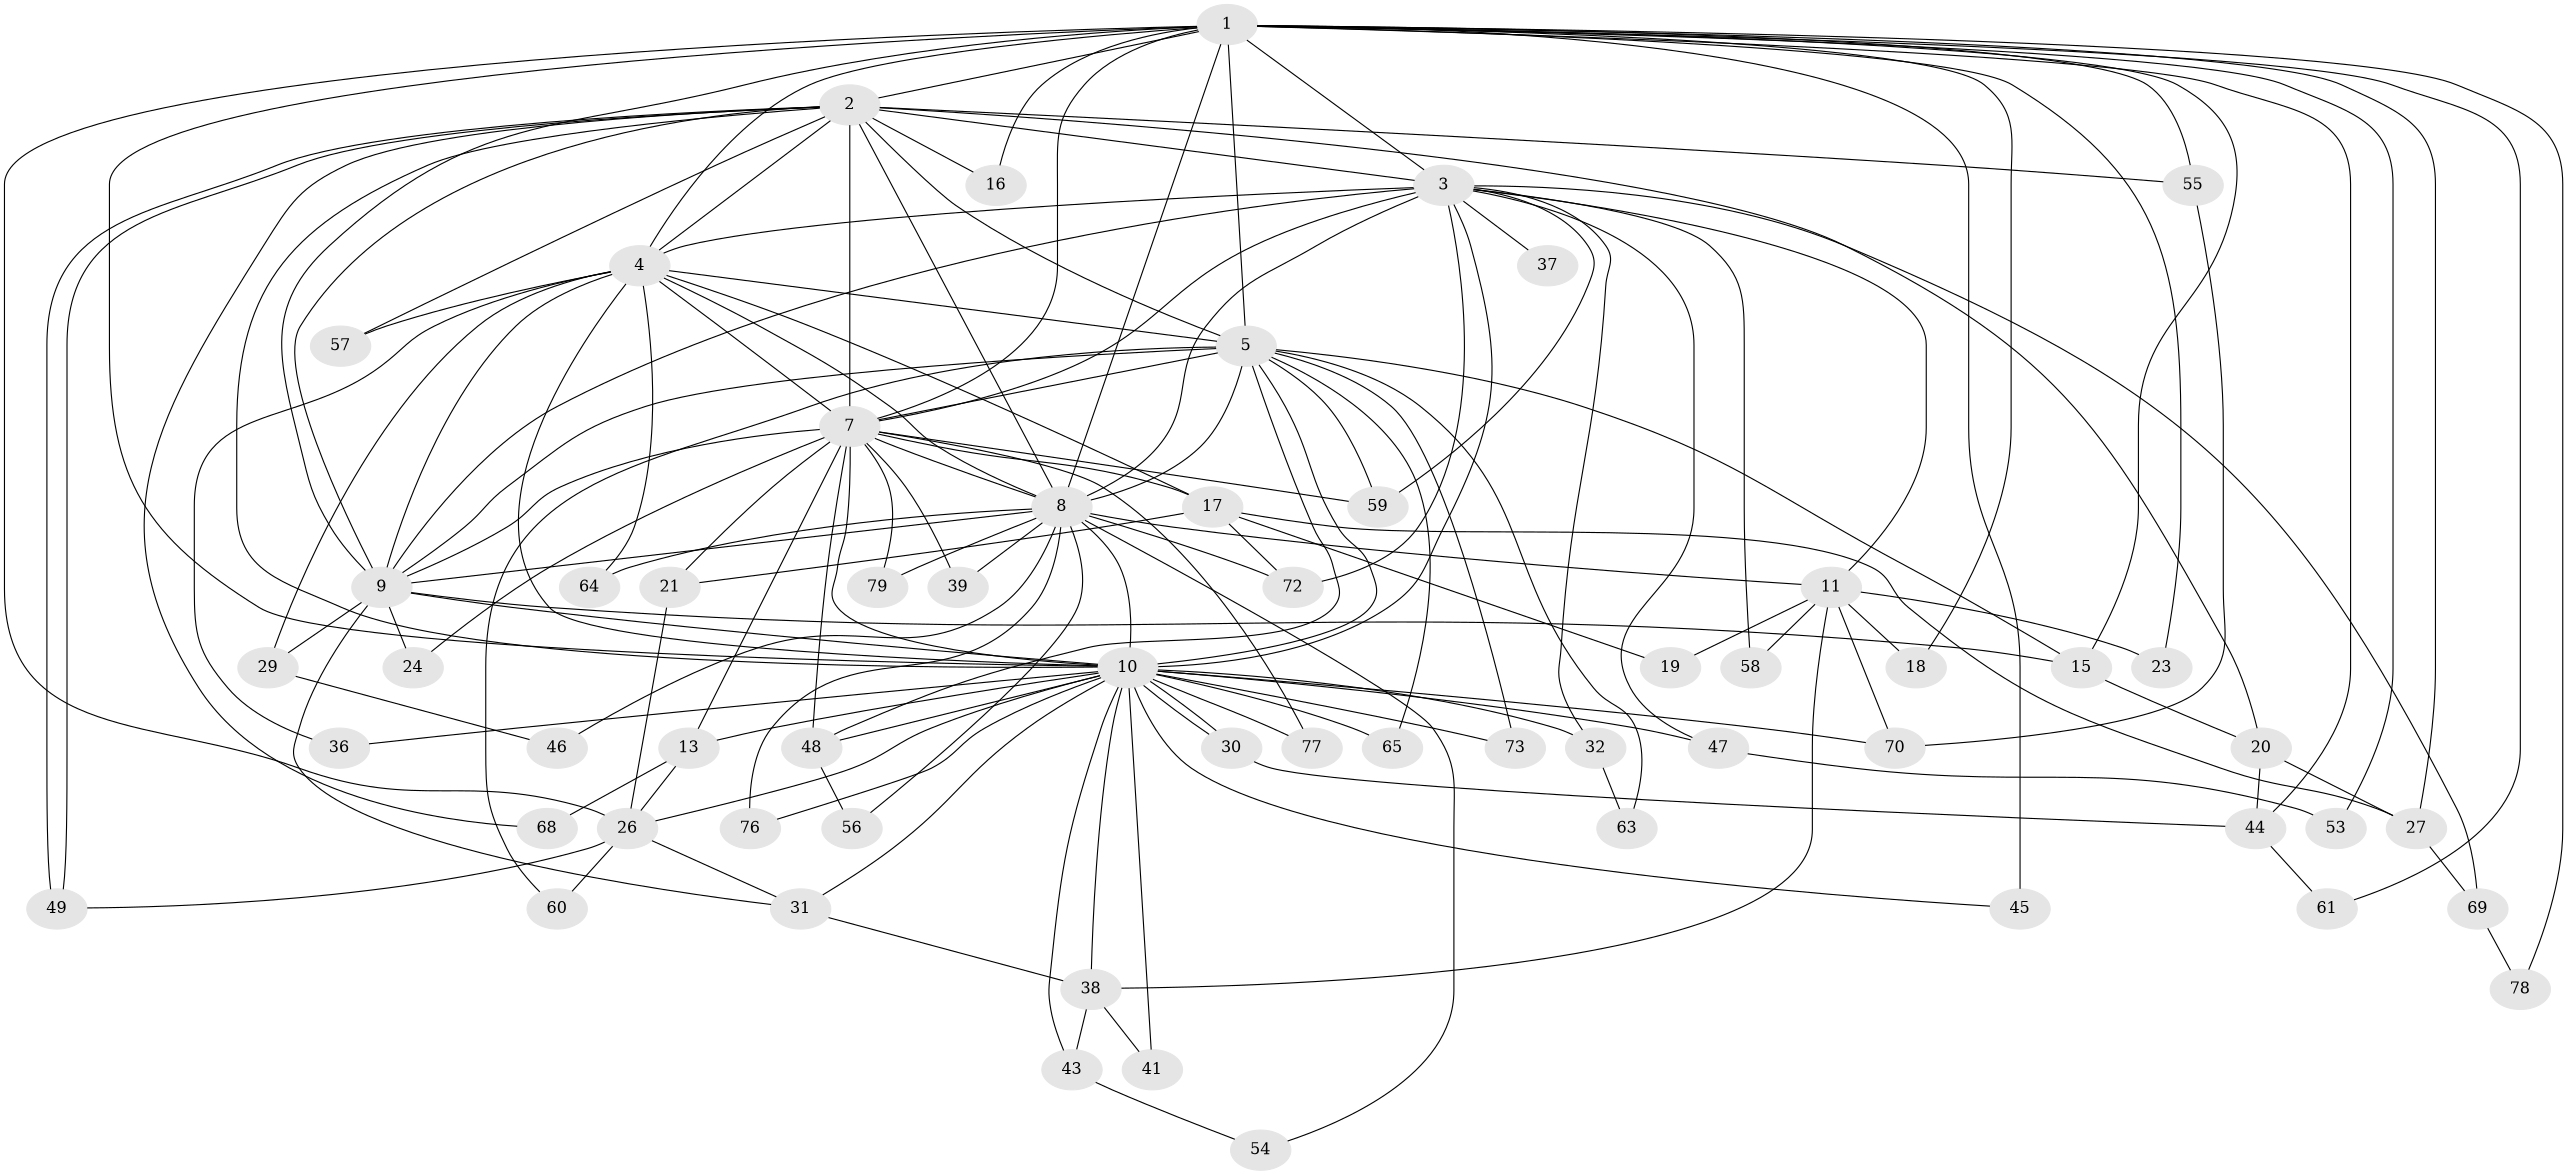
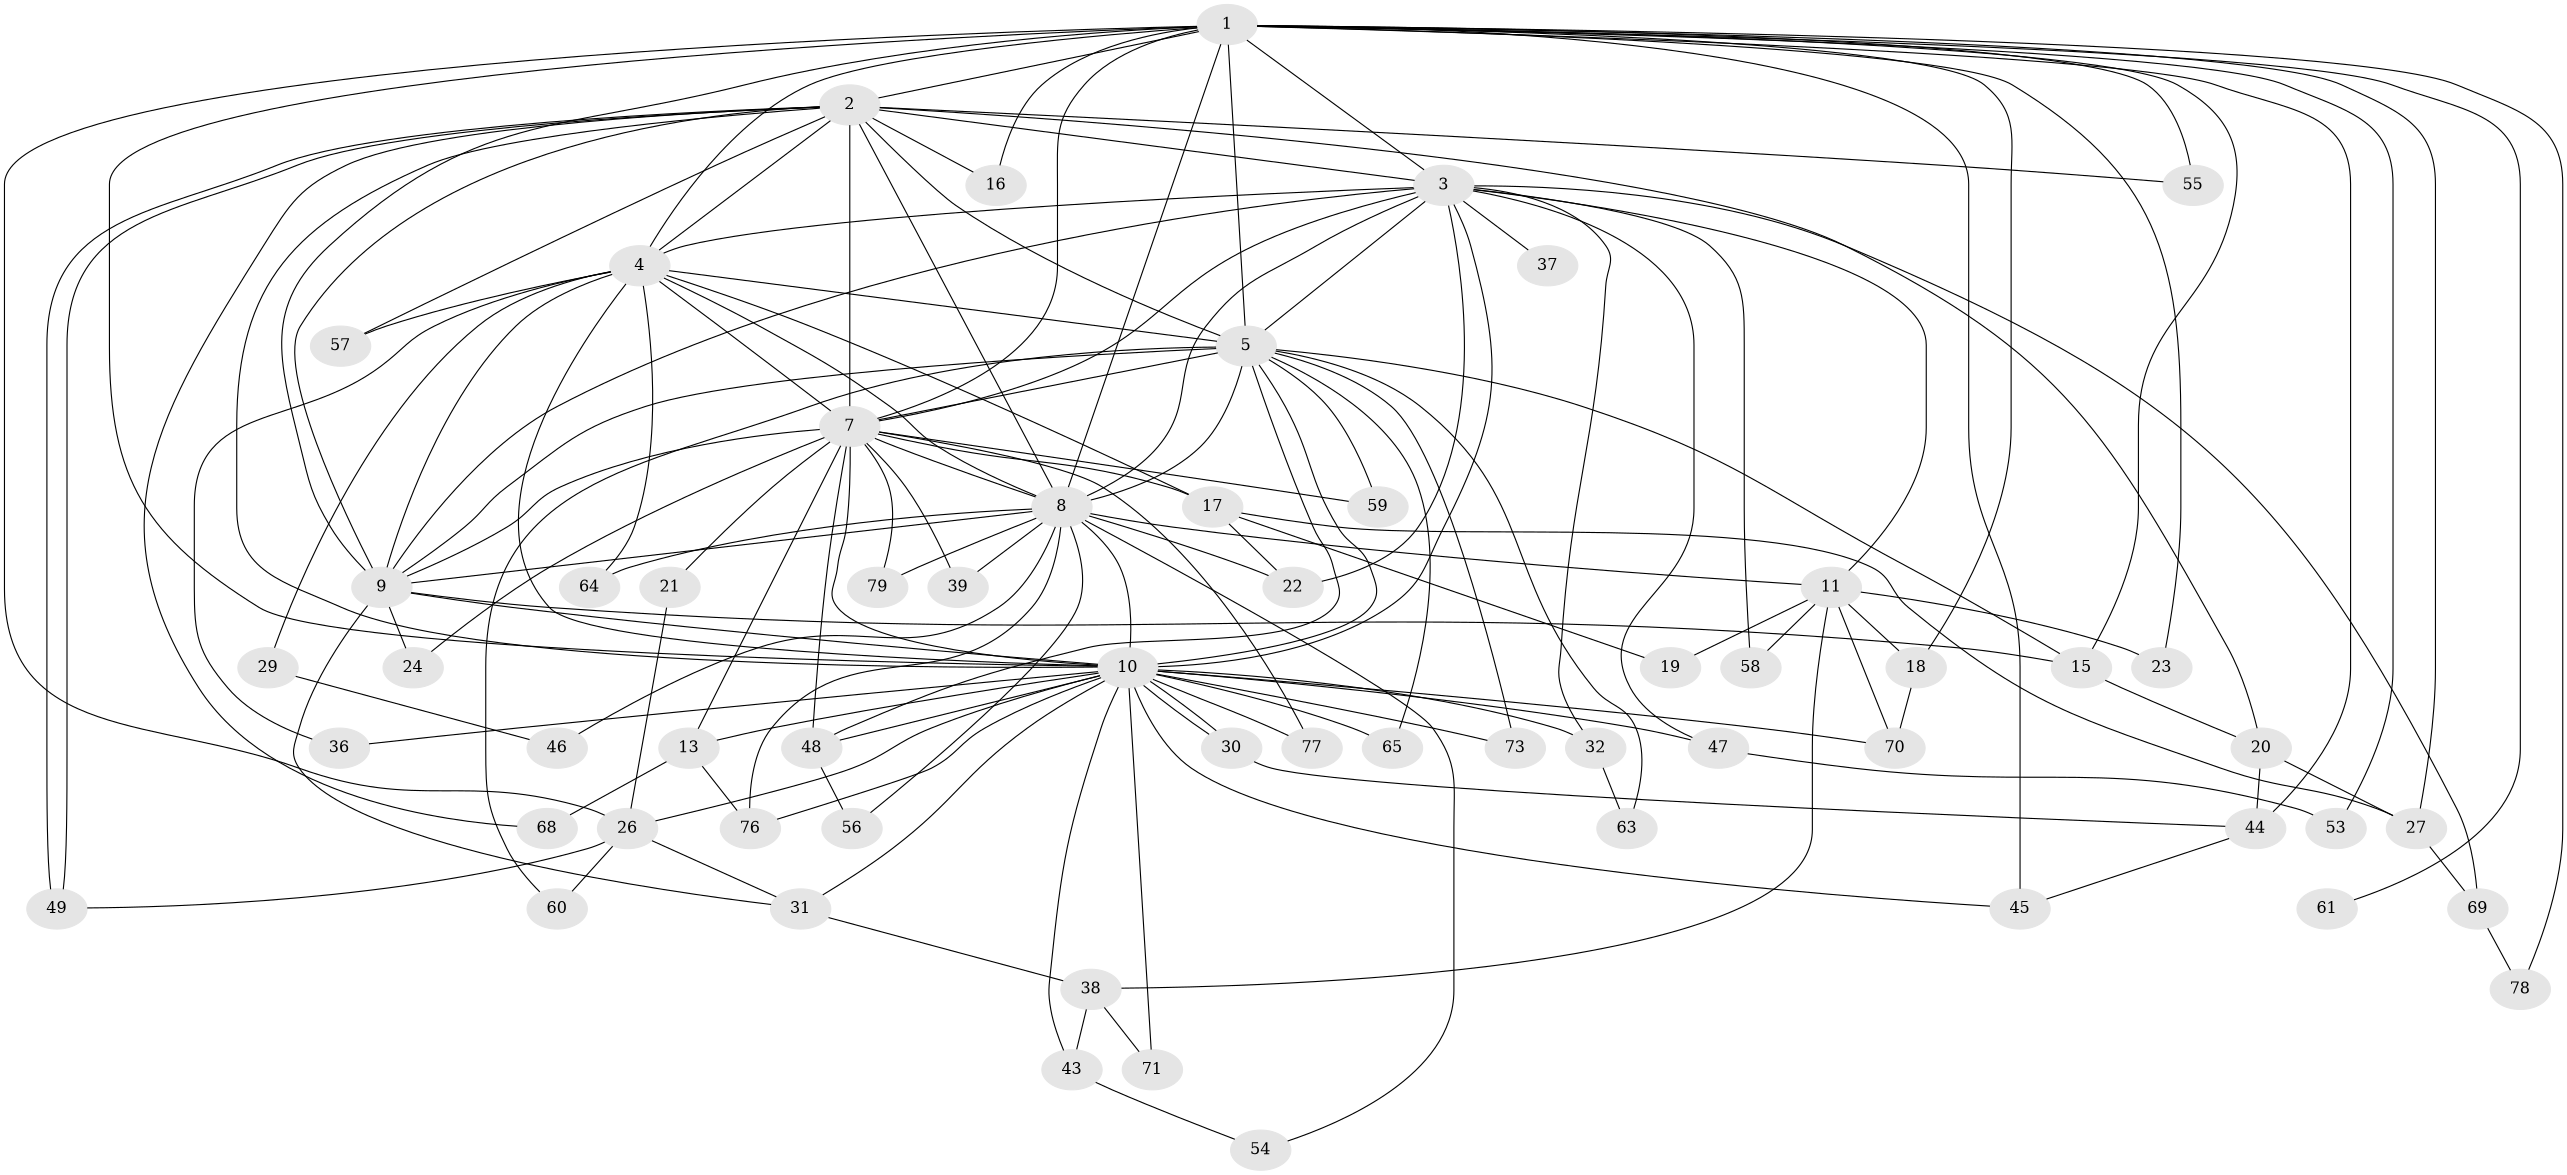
(1562, 334) -> (1345, 266)
(930, 552) -> none
(1293, 587) -> (1293, 587)
(2223, 592) -> (1906, 708)
(319, 631) -> none
(658, 788) -> (720, 788)
(1100, 828) -> none
(2291, 869) -> (2138, 869)
(1152, 1070) -> (1152, 1070)
